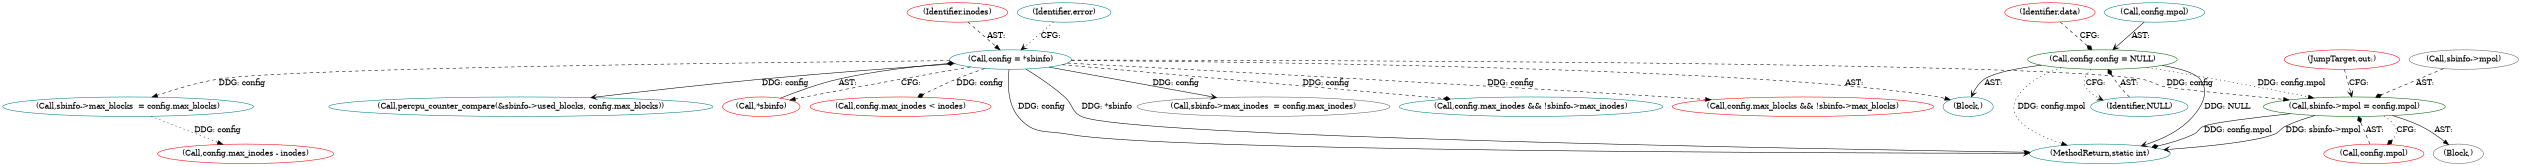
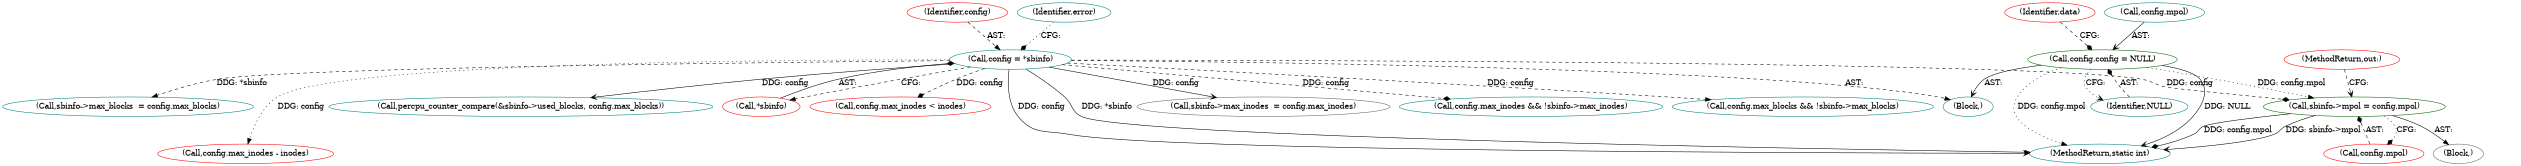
(957, 12) -> (957, 12)
(1039, 34) -> (1039, 34)
(2342, 60) -> (2342, 60)
(2464, 60) -> none
(1678, 64) -> (1678, 64)
(242, 83) -> (242, 83)
(1803, 107) -> (1803, 107)
(184, 129) -> (442, 72)
